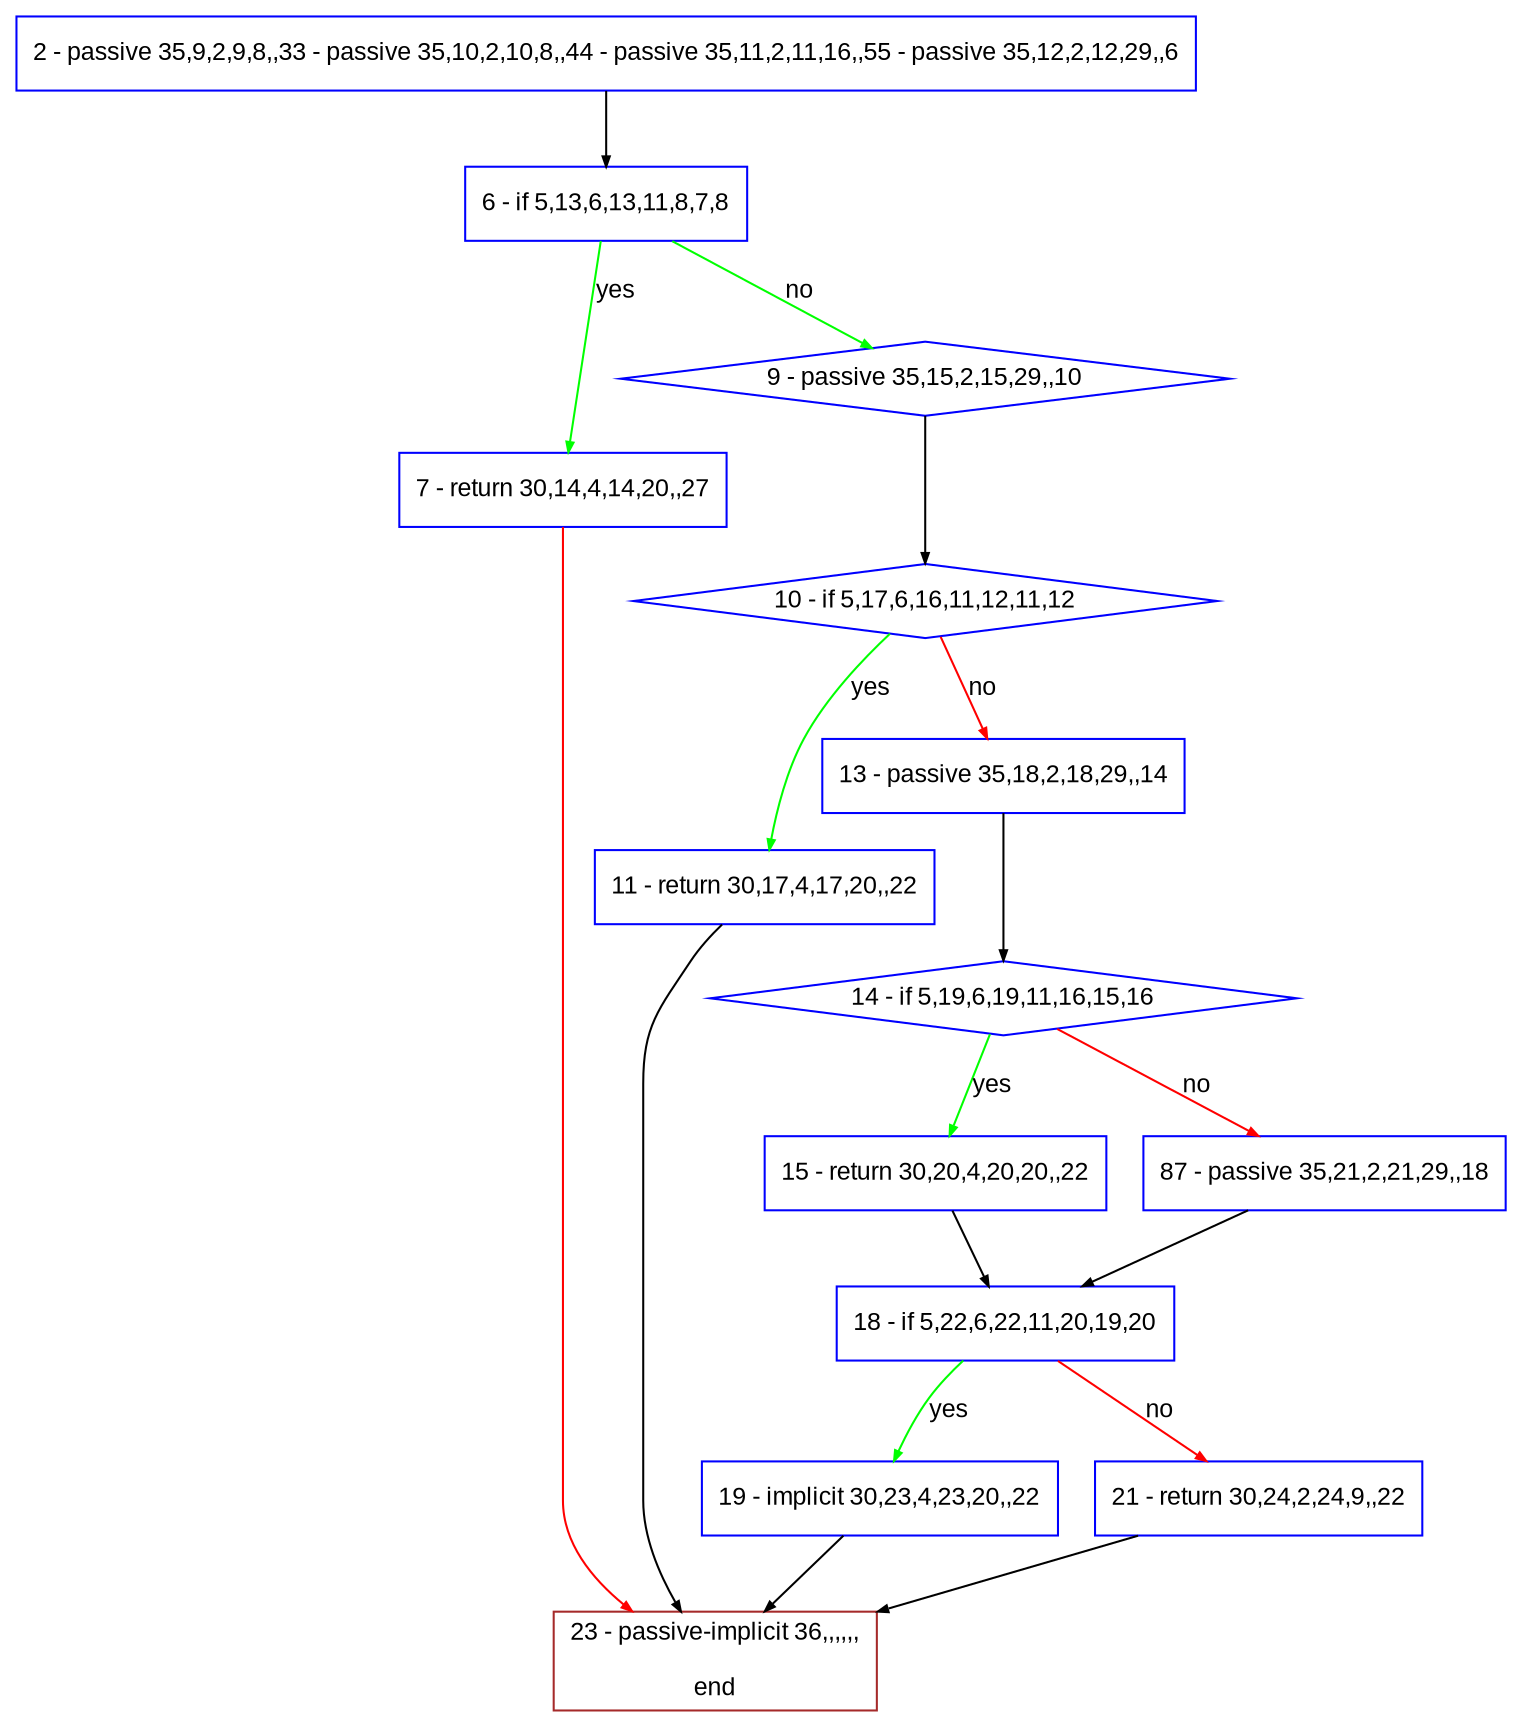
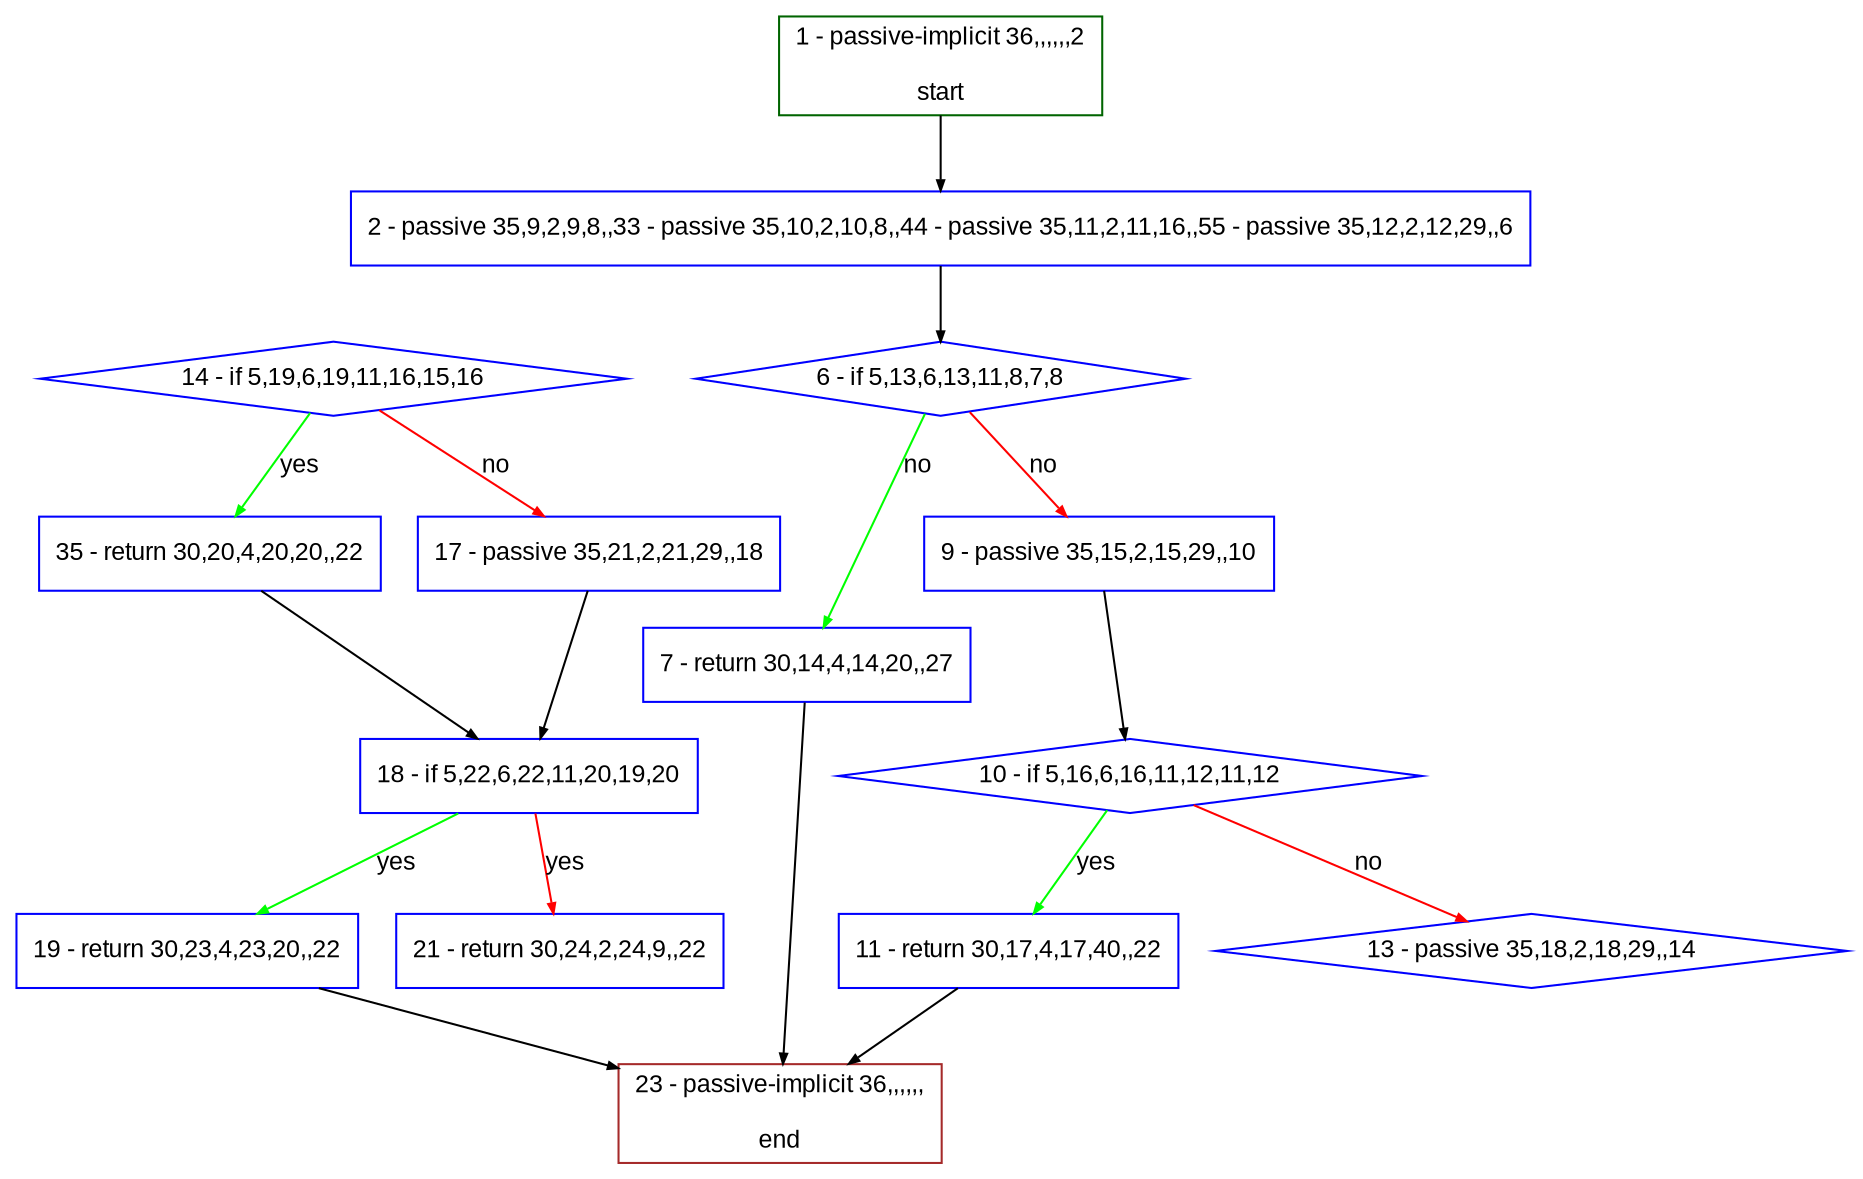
none -> (941, 66)
(606, 204) -> (941, 379)
(615, 291) -> (918, 466)
(767, 292) -> (1014, 460)
(925, 379) -> (1099, 554)
(925, 601) -> (1130, 776)
(1003, 776) -> (1531, 951)
(1003, 882) -> none
(765, 887) -> (1009, 951)
(563, 1076) -> (794, 878)
(936, 1173) -> (210, 554)
(1325, 1173) -> (599, 554)
(1160, 1411) -> (565, 863)
(880, 1498) -> (187, 951)
(1013, 1572) -> none
